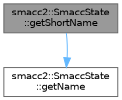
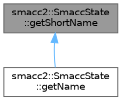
(67, 45) -> (54, 55)
